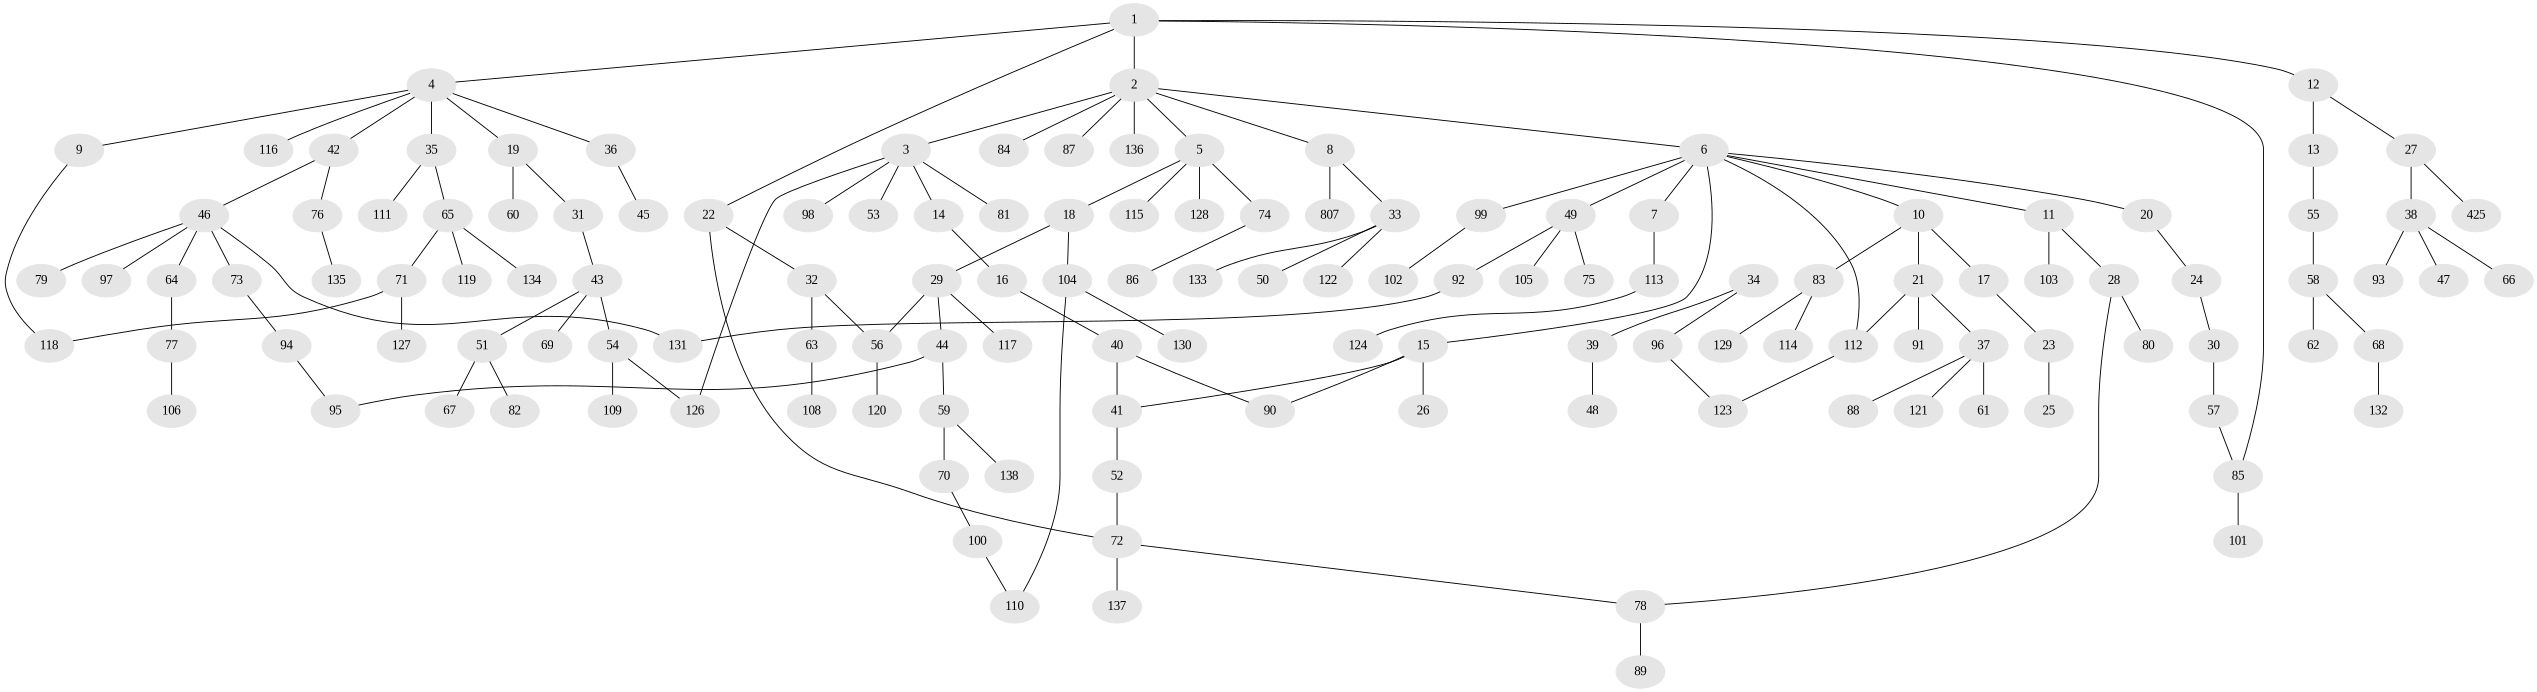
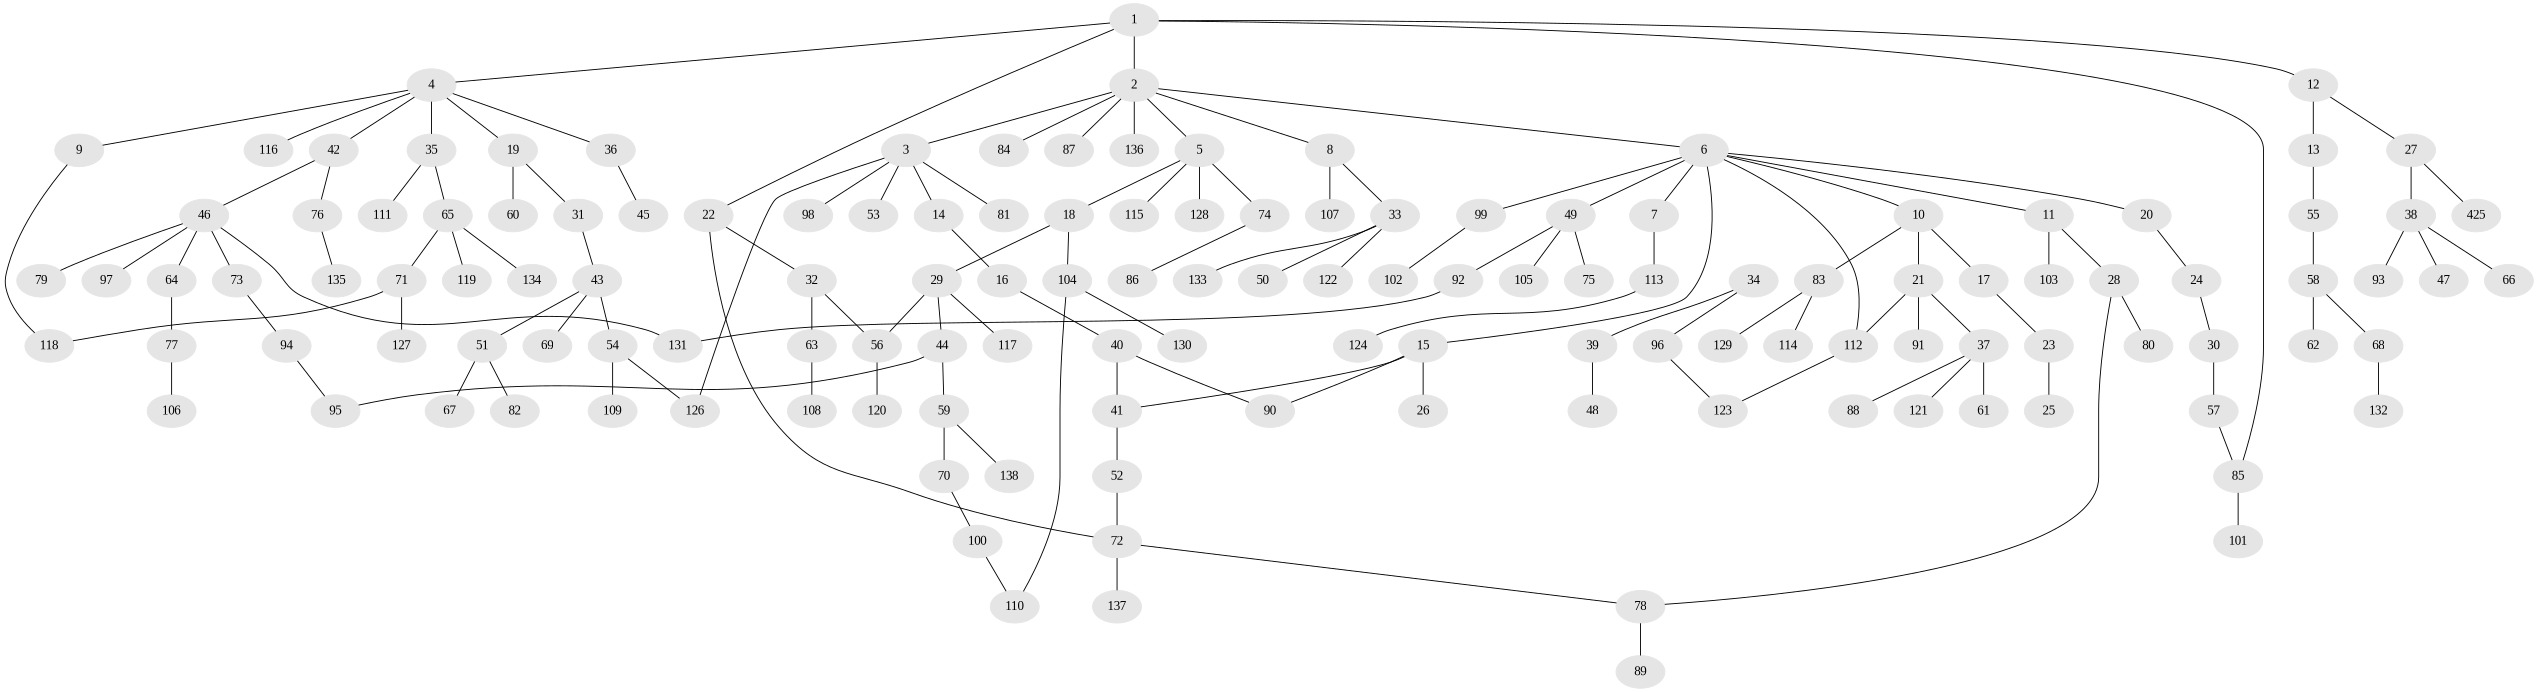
(1330, 216) -> (1330, 216)
